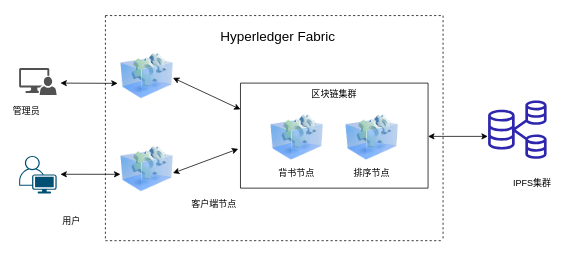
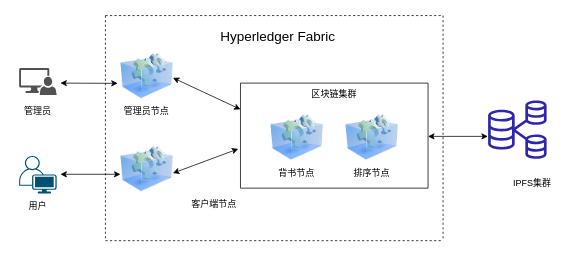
(27, 111) -> (38, 111)
none -> (147, 111)
(72, 221) -> (38, 206)
